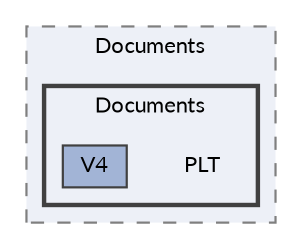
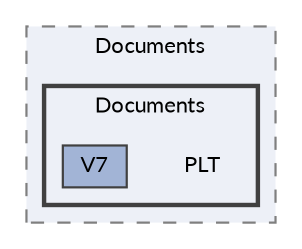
(95, 166) -> (95, 166)
